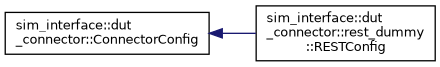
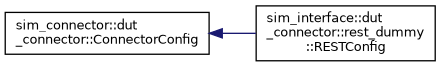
(107, 33) -> (107, 33)
